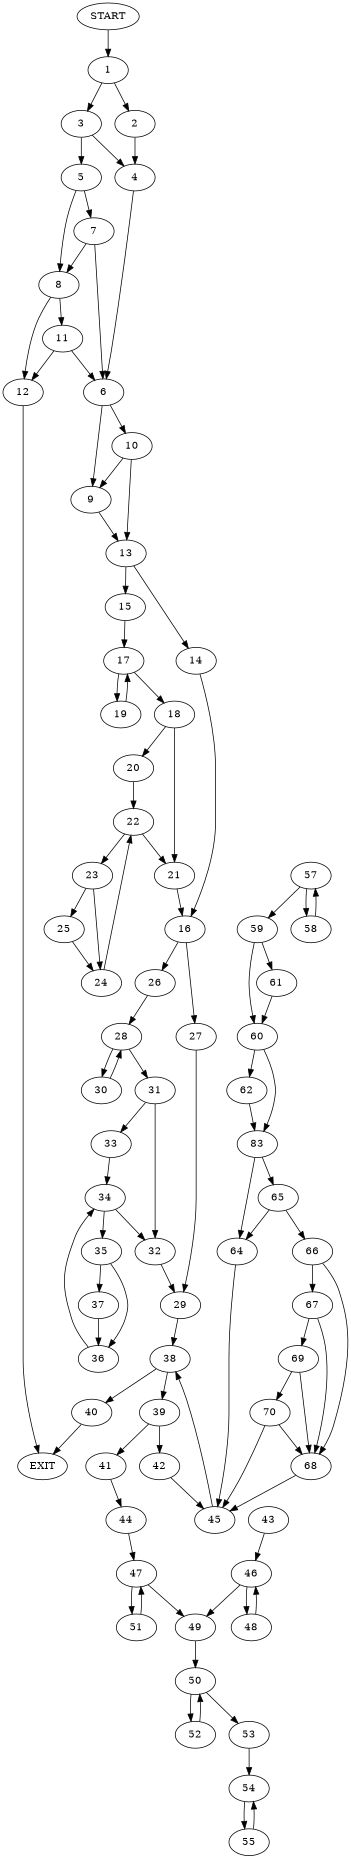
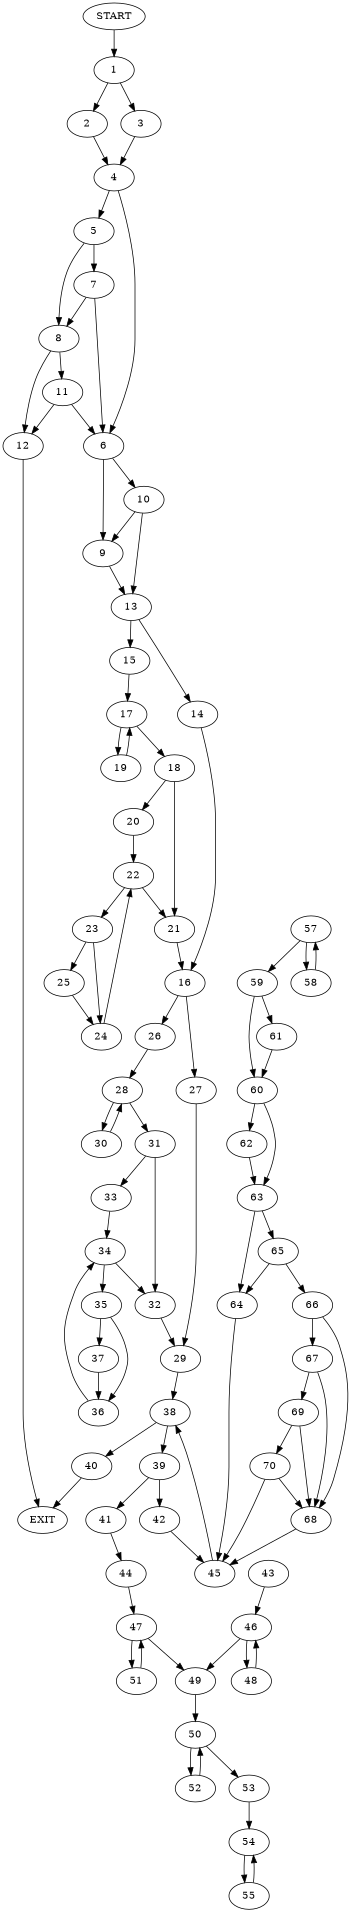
(81, 147) -> (105, 201)
(257, 1144) -> (257, 1198)
